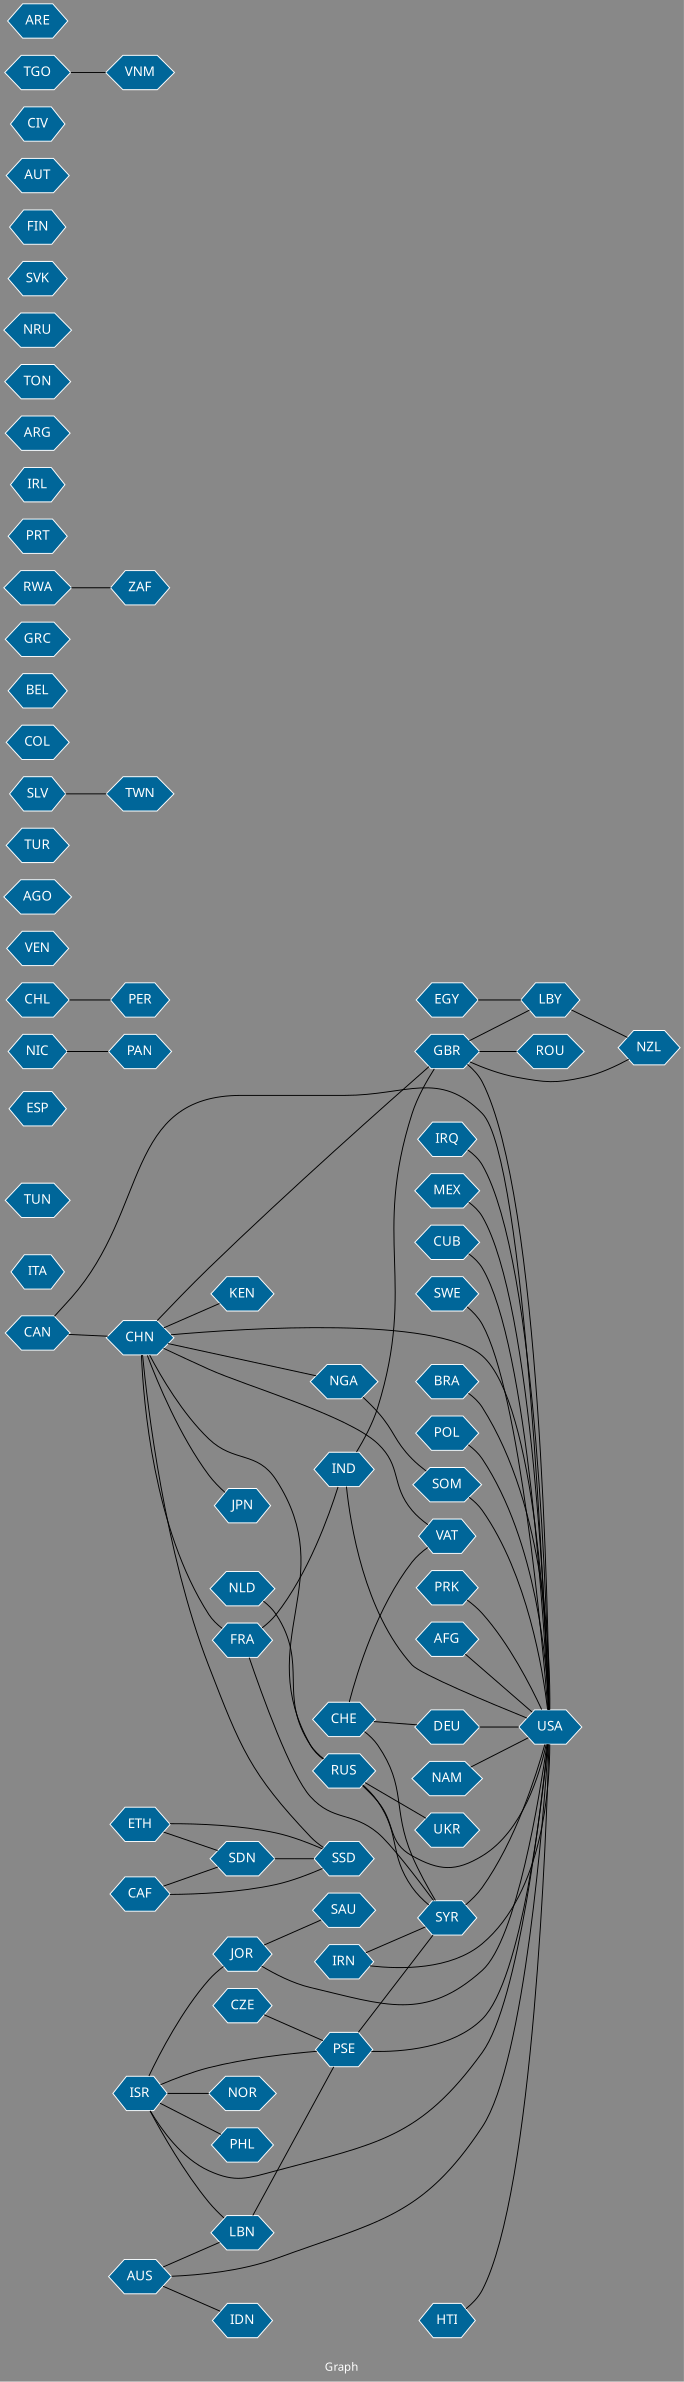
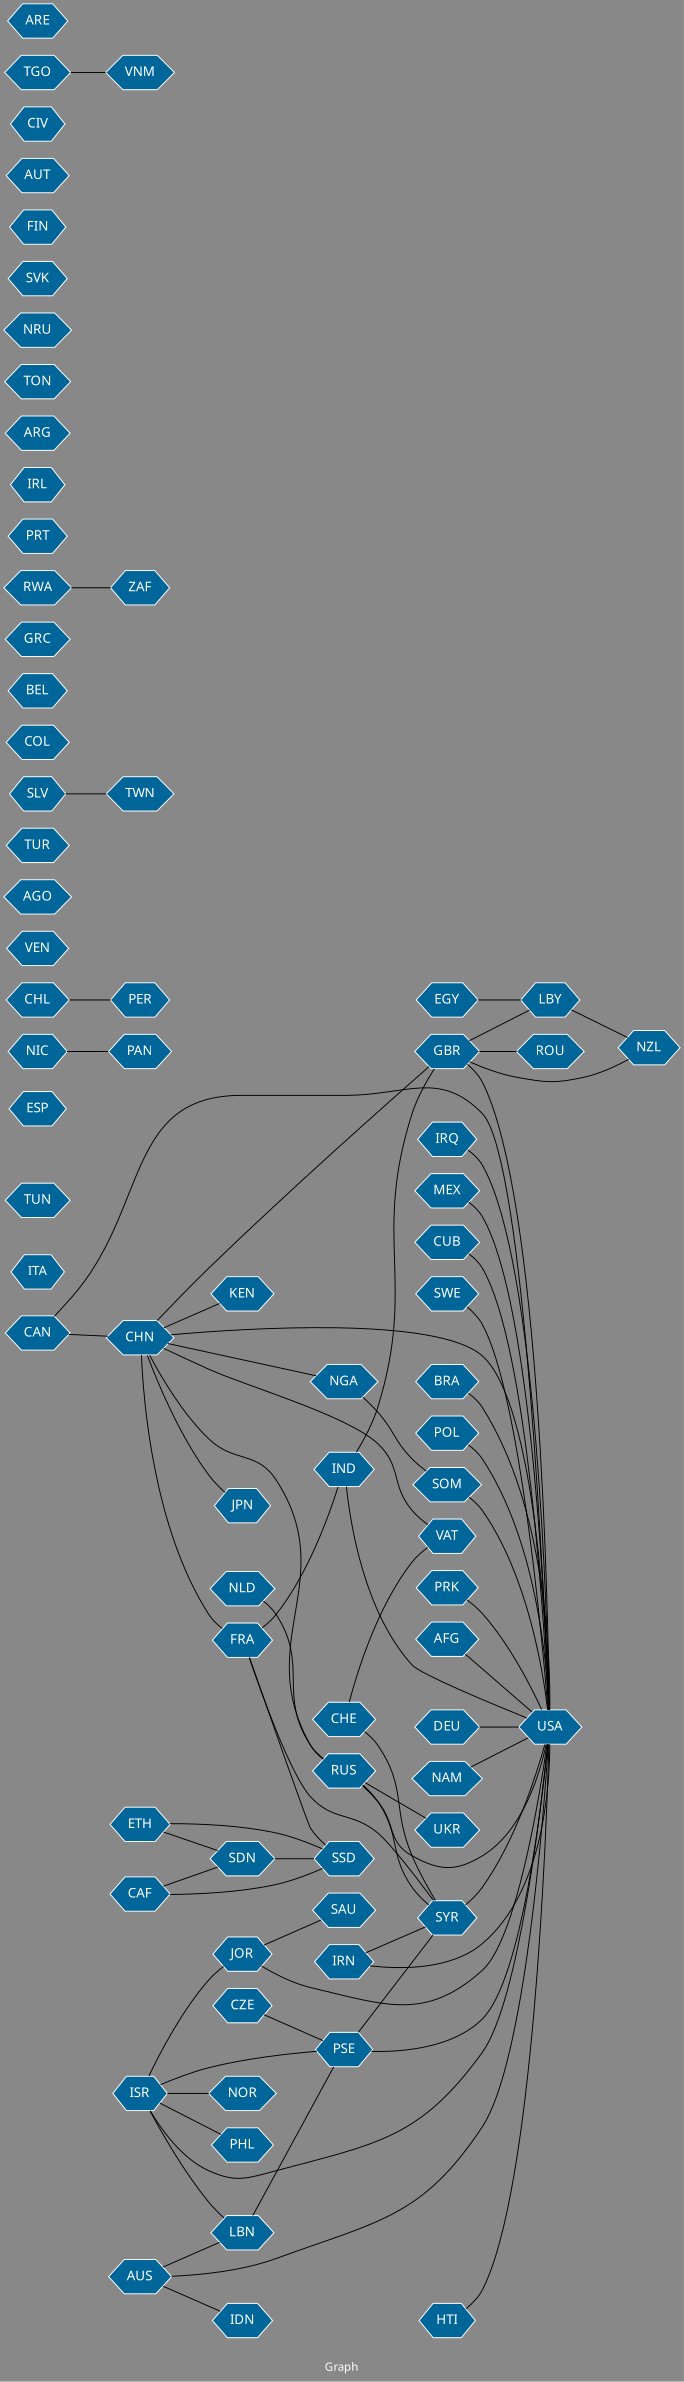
(192, 1618) -> (294, 1783)
(395, 1723) -> none
